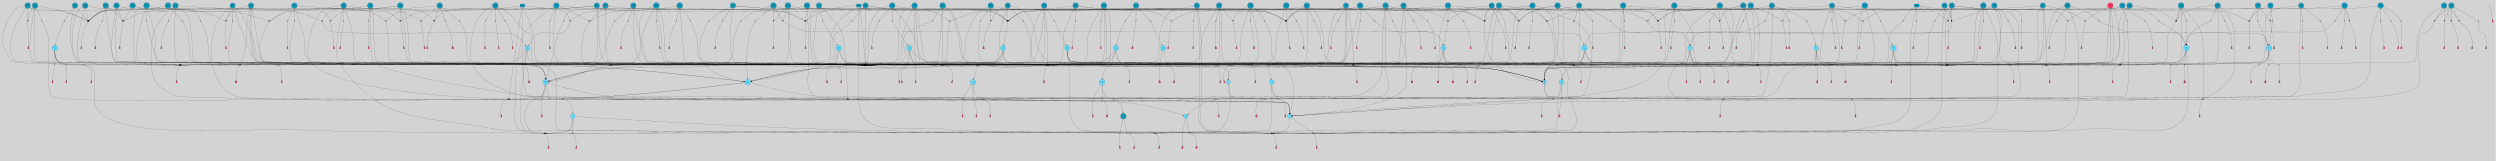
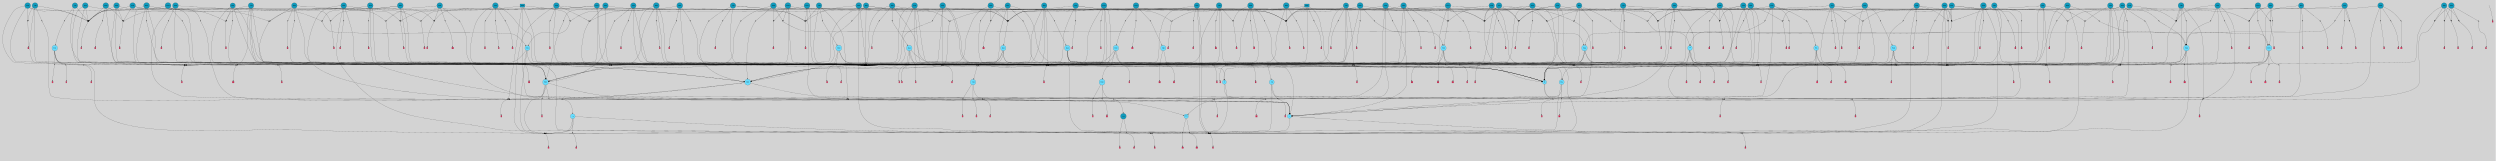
(859, 6) -> (859, 6)
(1307, 6) -> (1307, 6)
(1917, 6) -> (1917, 6)
(2110, 6) -> (2110, 6)
